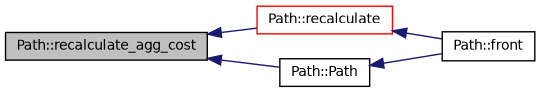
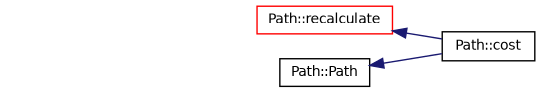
(106, 46) -> none
(489, 46) -> (489, 46)
